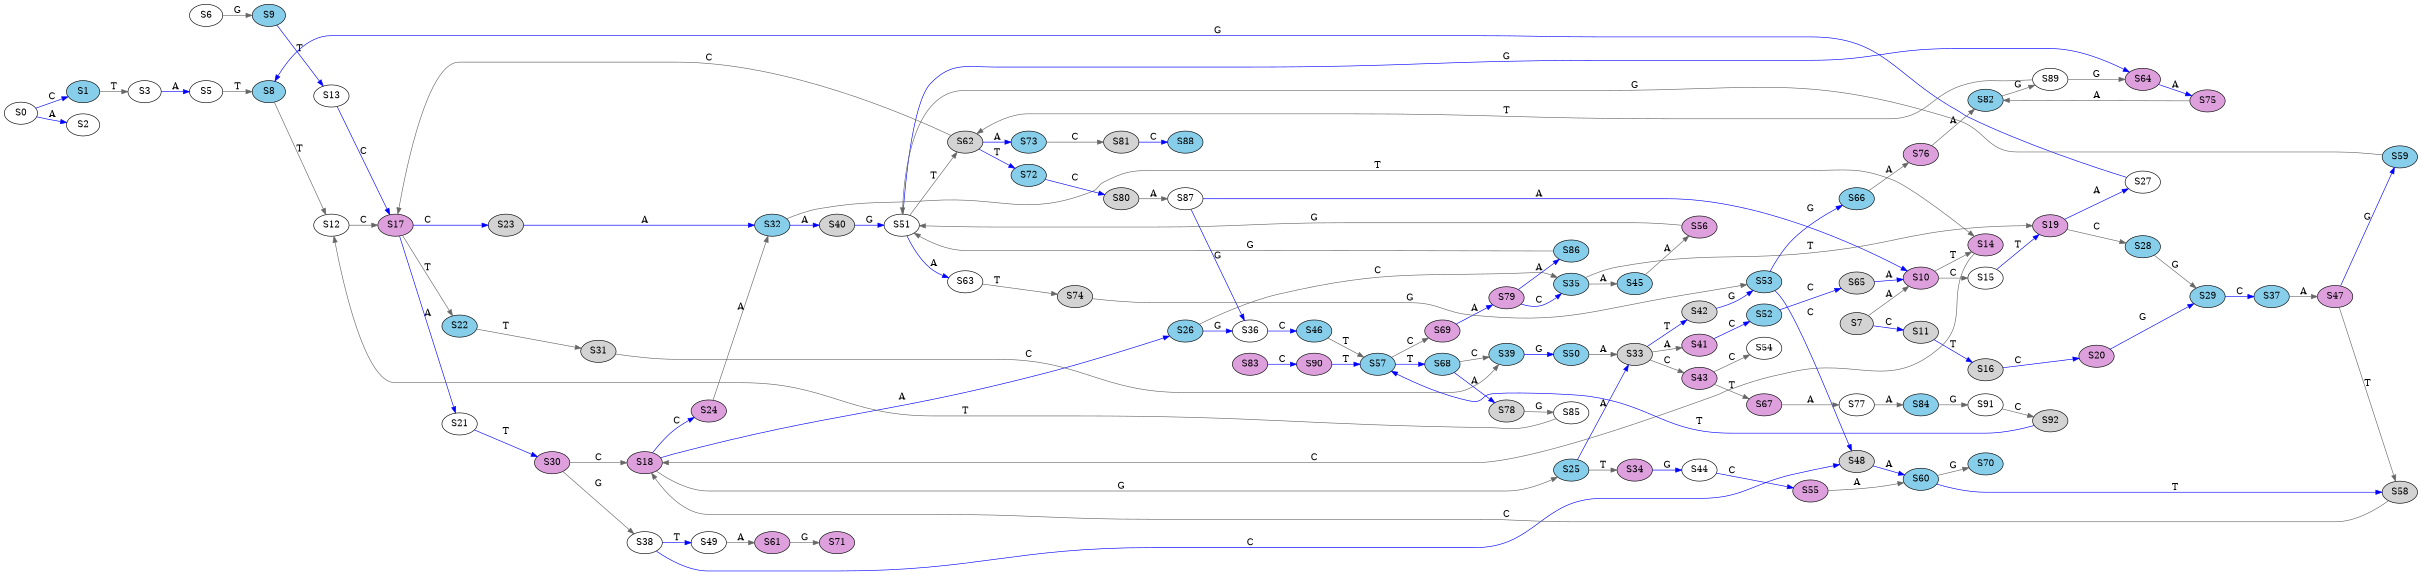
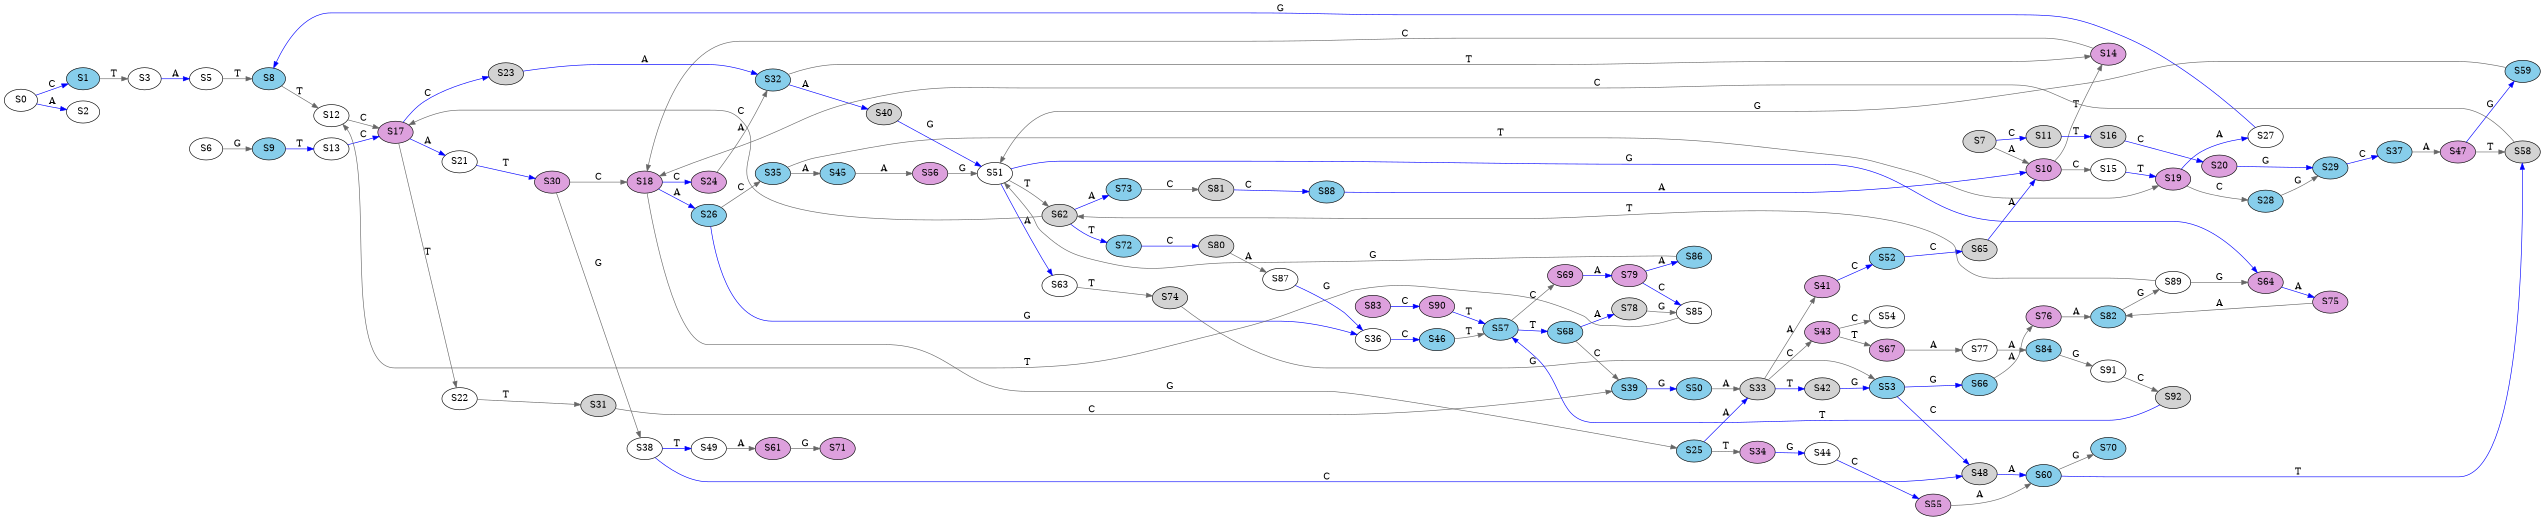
(1558, 199) -> (1683, 193)
(1540, 306) -> (1659, 293)
(460, 326) -> (460, 399)
